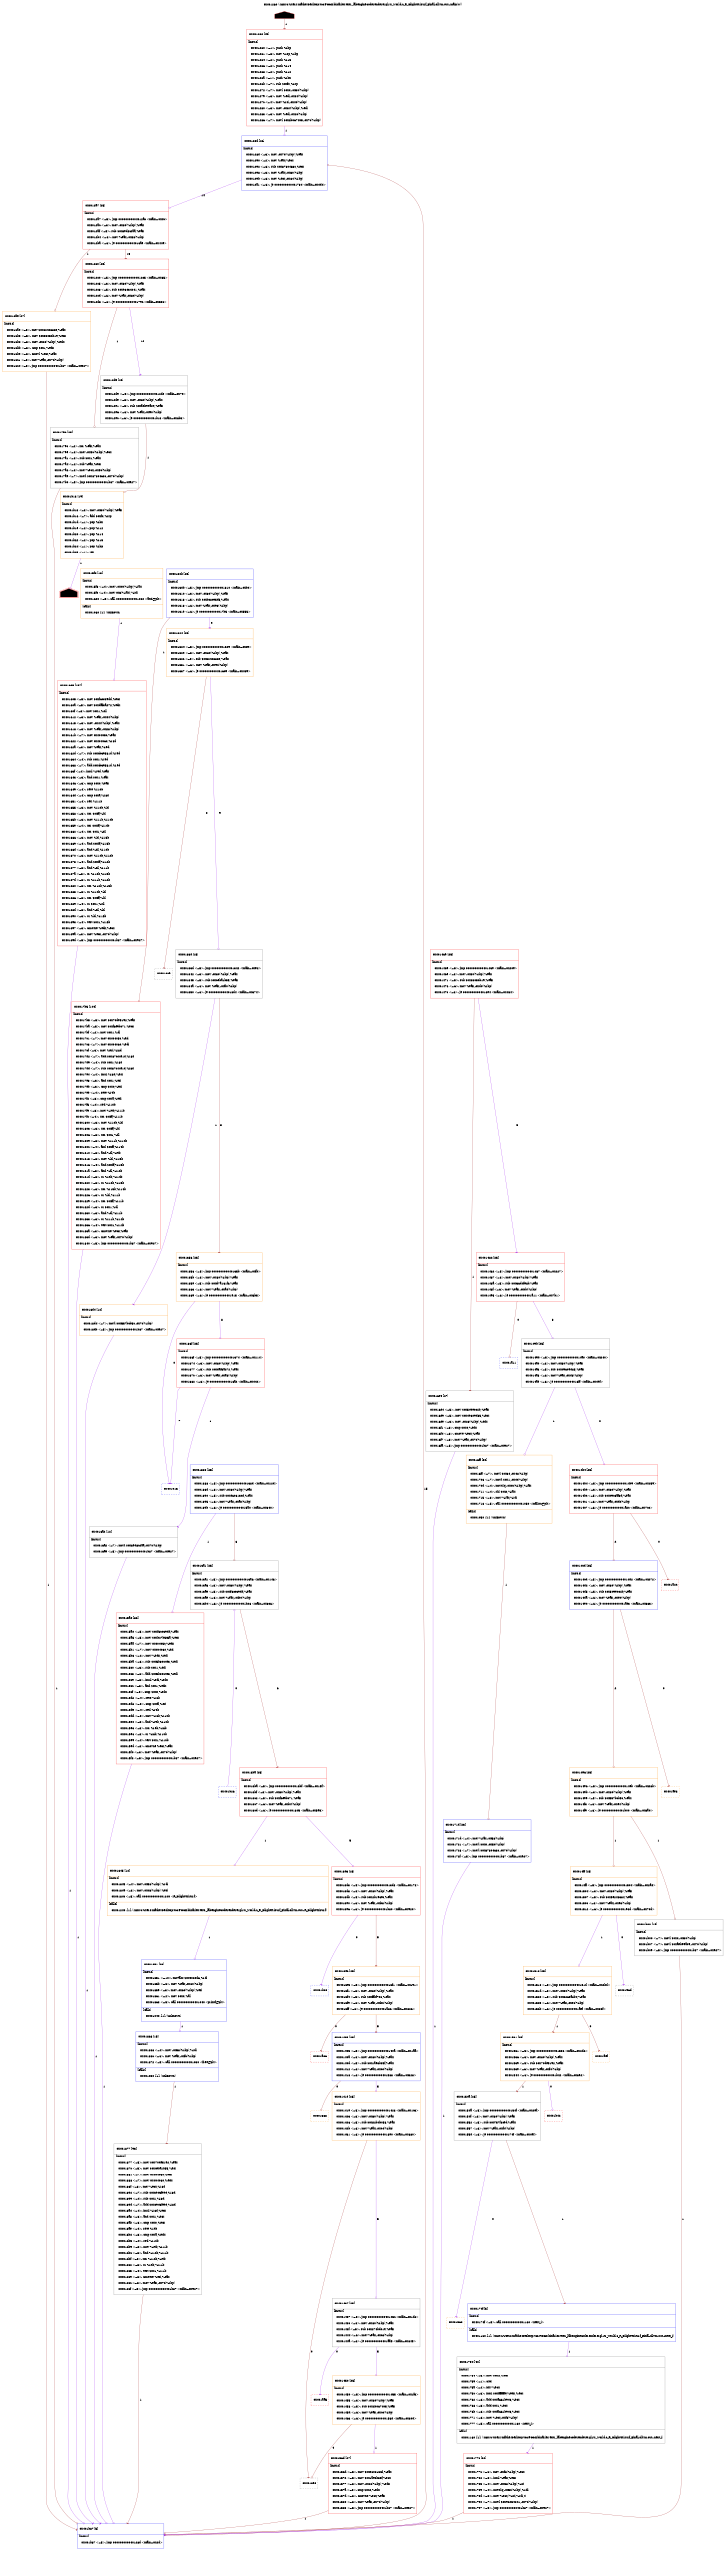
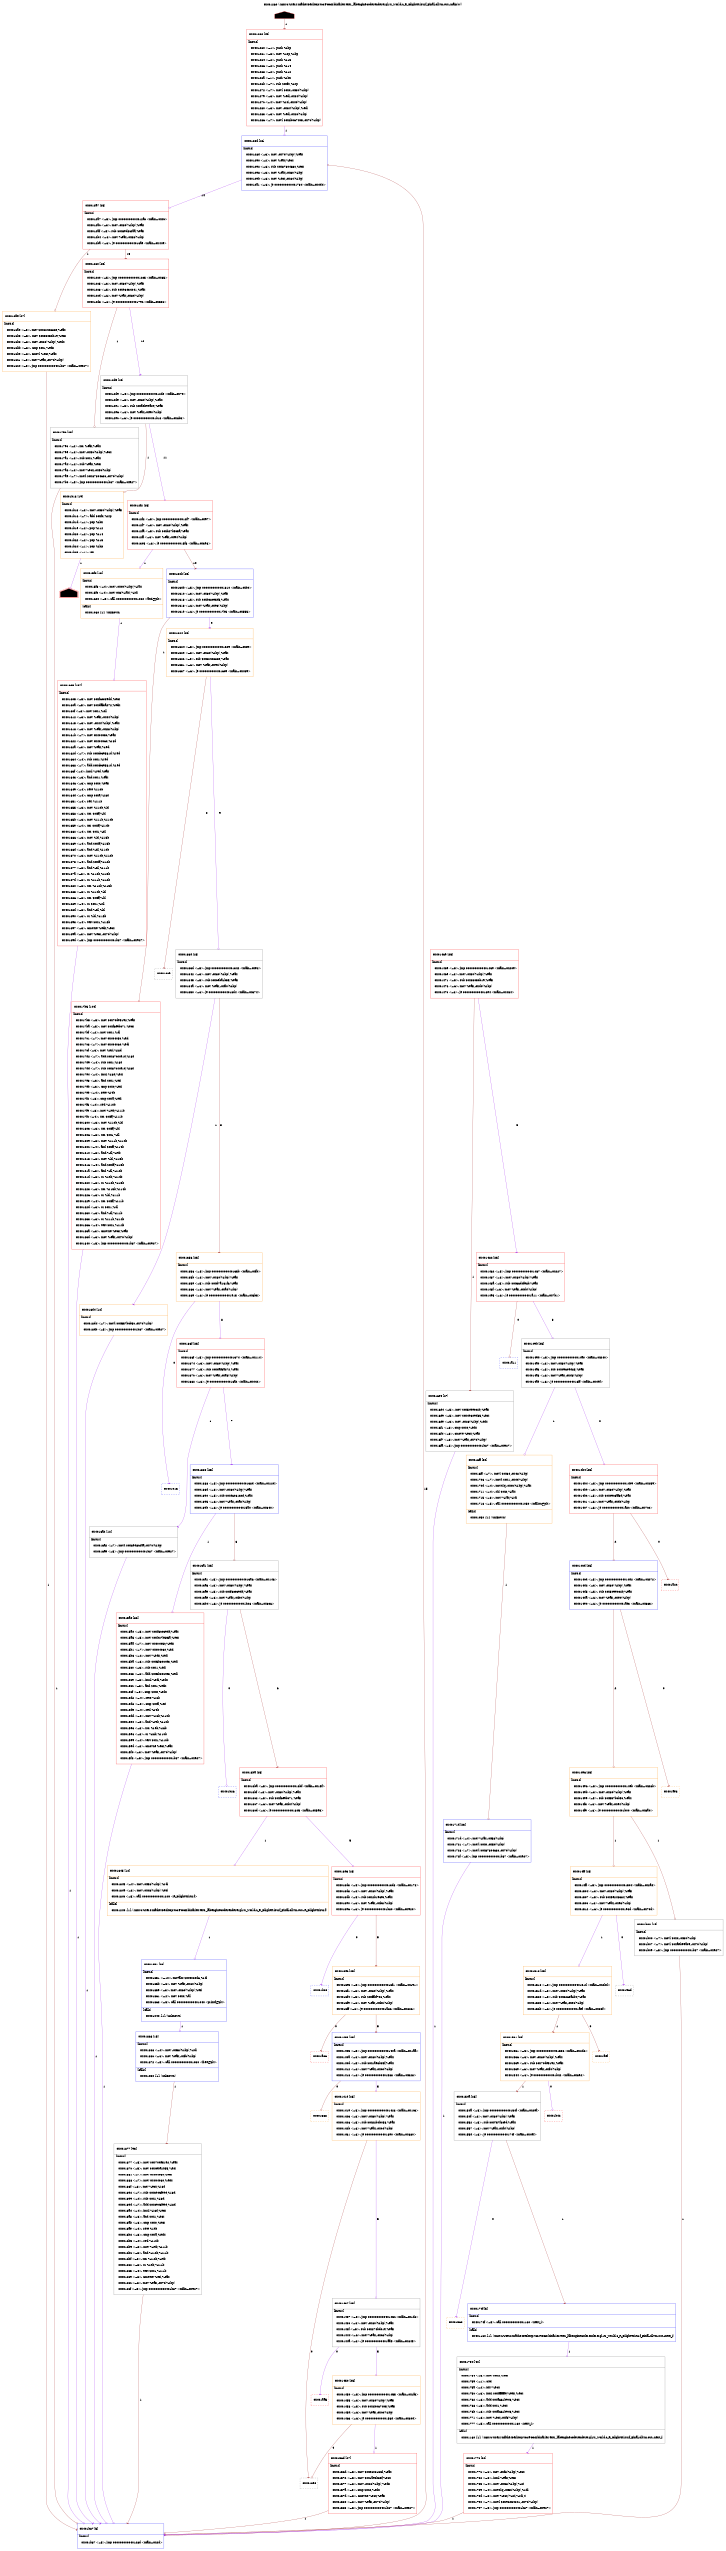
none -> (170, 525)
(174, 1435) -> (227, 1426)
(233, 1699) -> (223, 1697)
